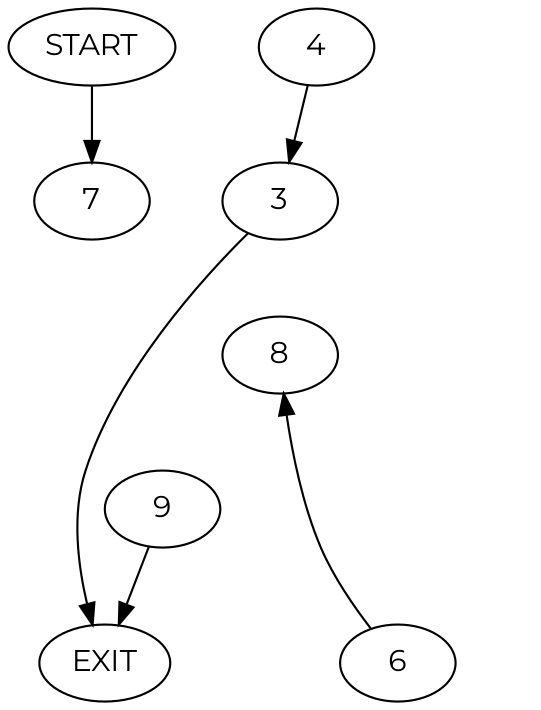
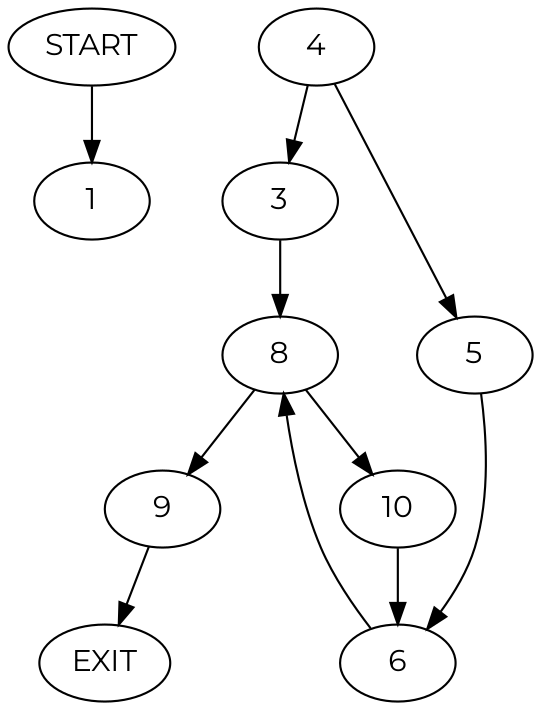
(92, 201) -> (92, 201)
none -> (475, 355)
(117, 400) -> (280, 268)
none -> (228, 424)
none -> (398, 509)
